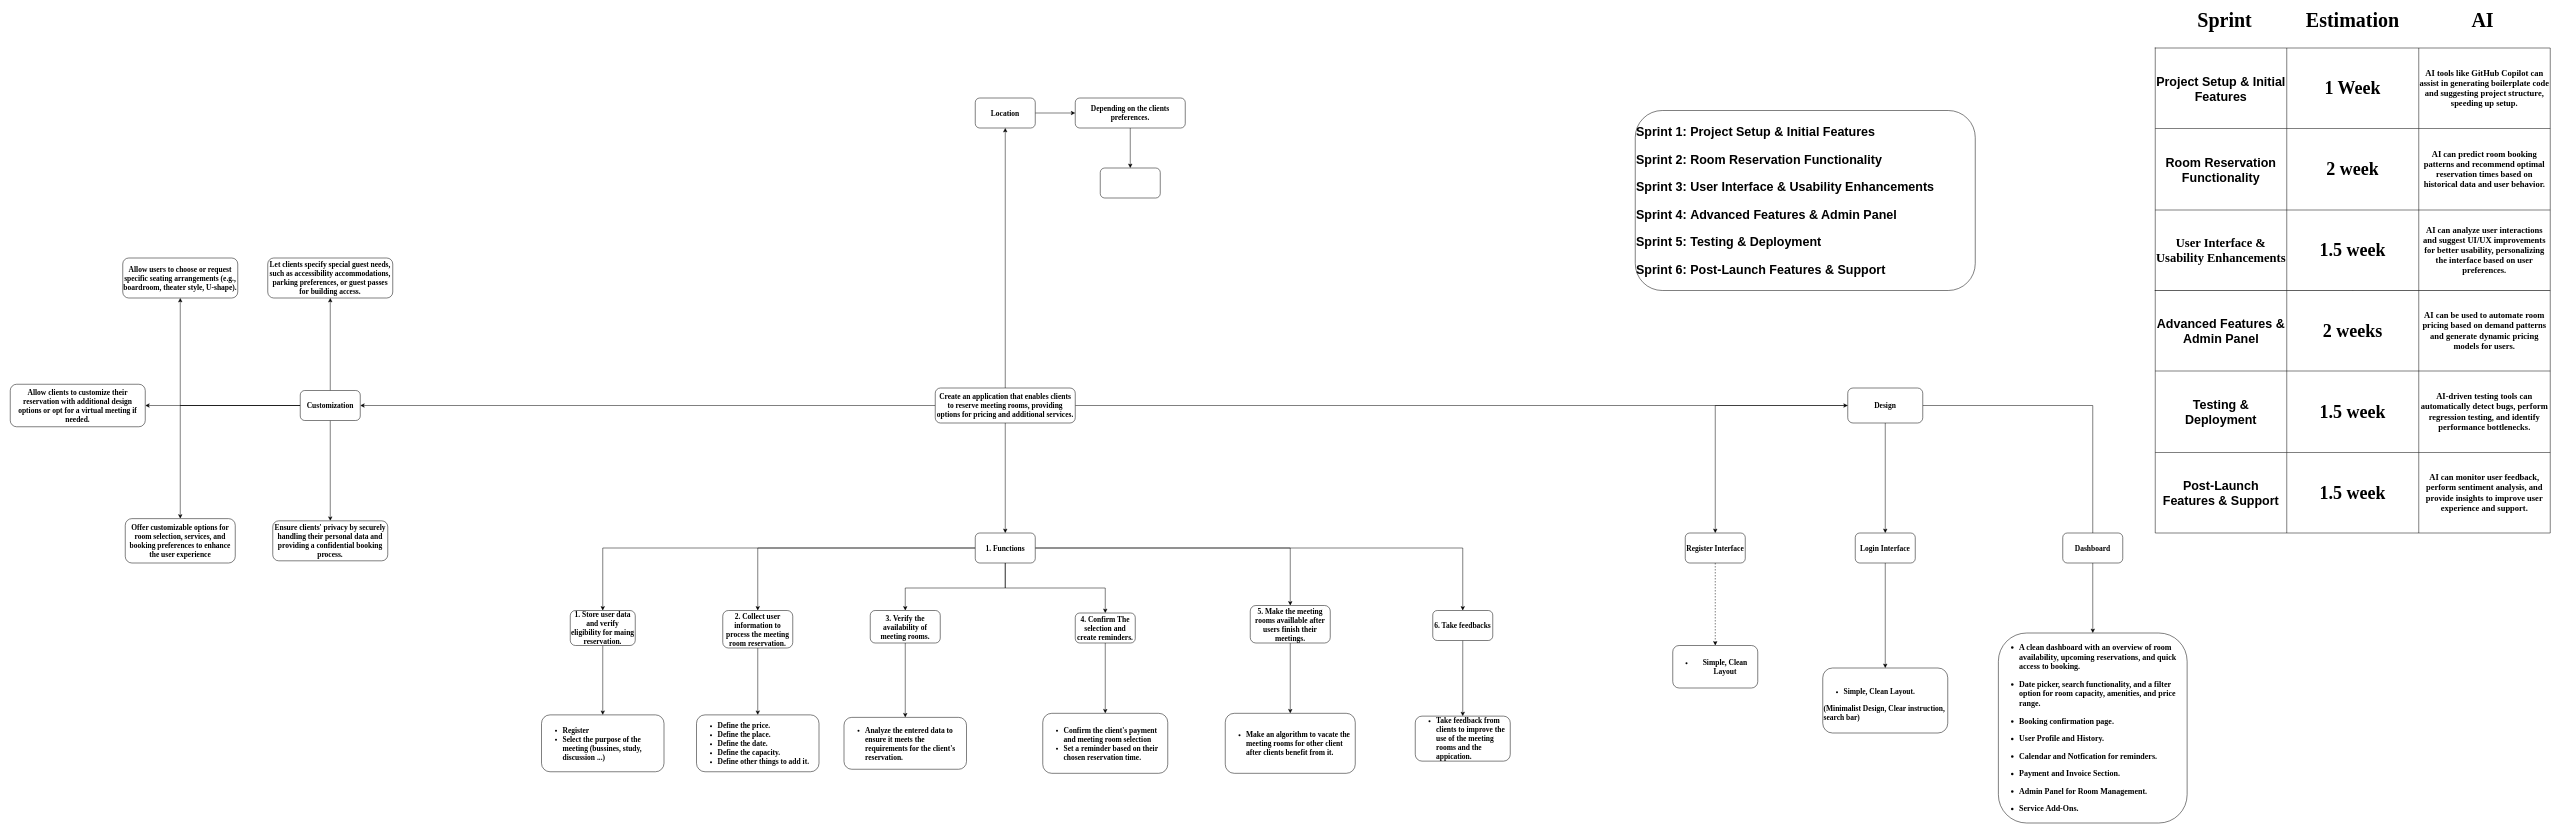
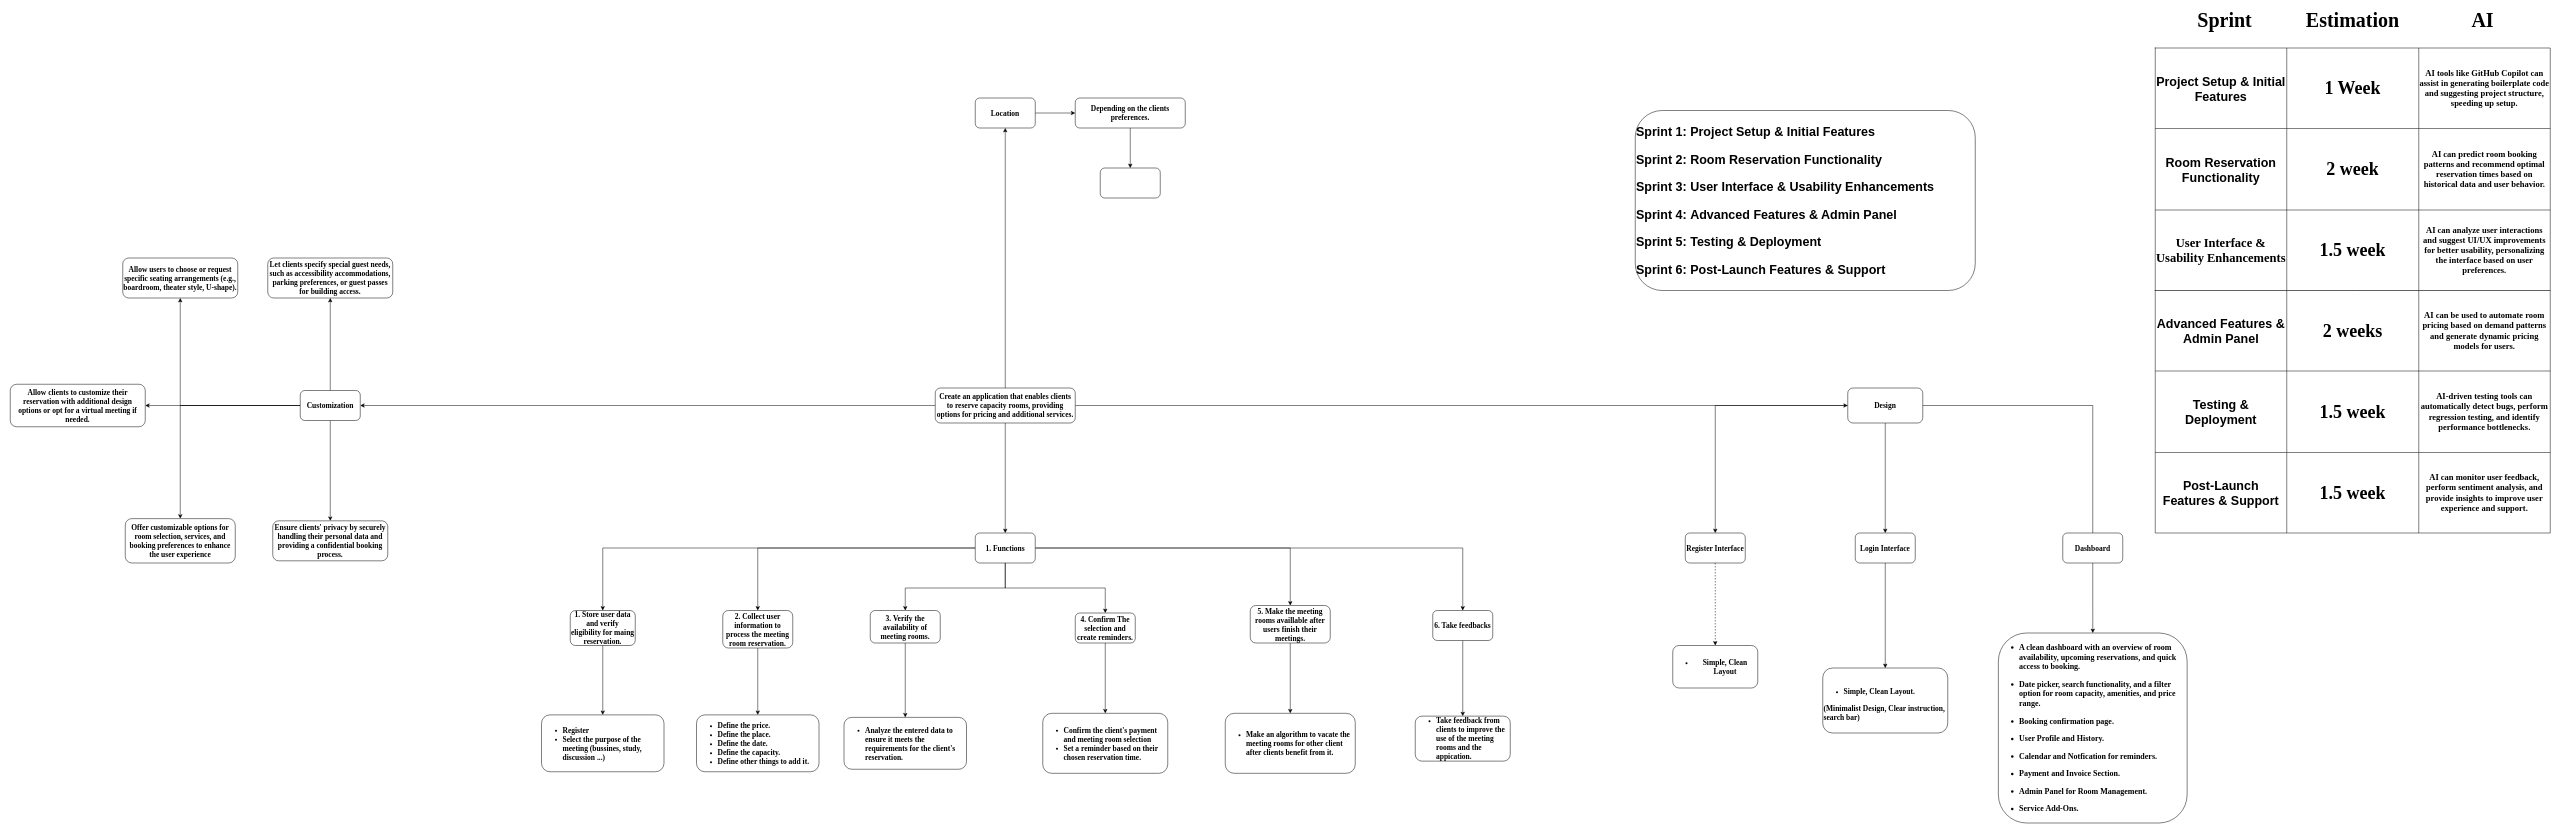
(1005, 405) -> (1005, 405)
